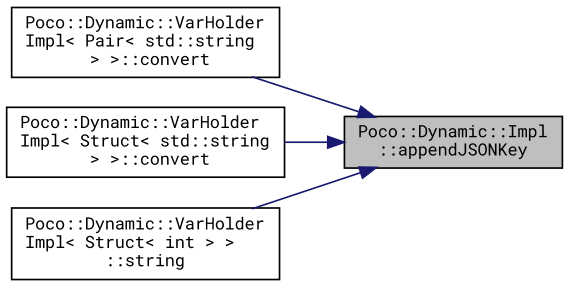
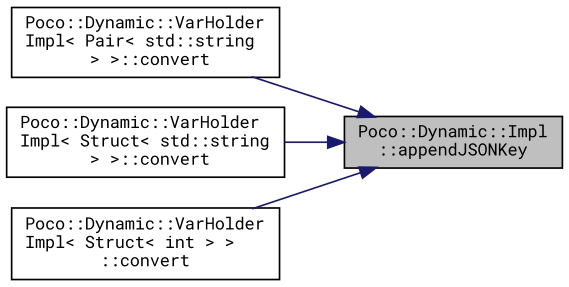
(146, 244) -> (146, 244)
